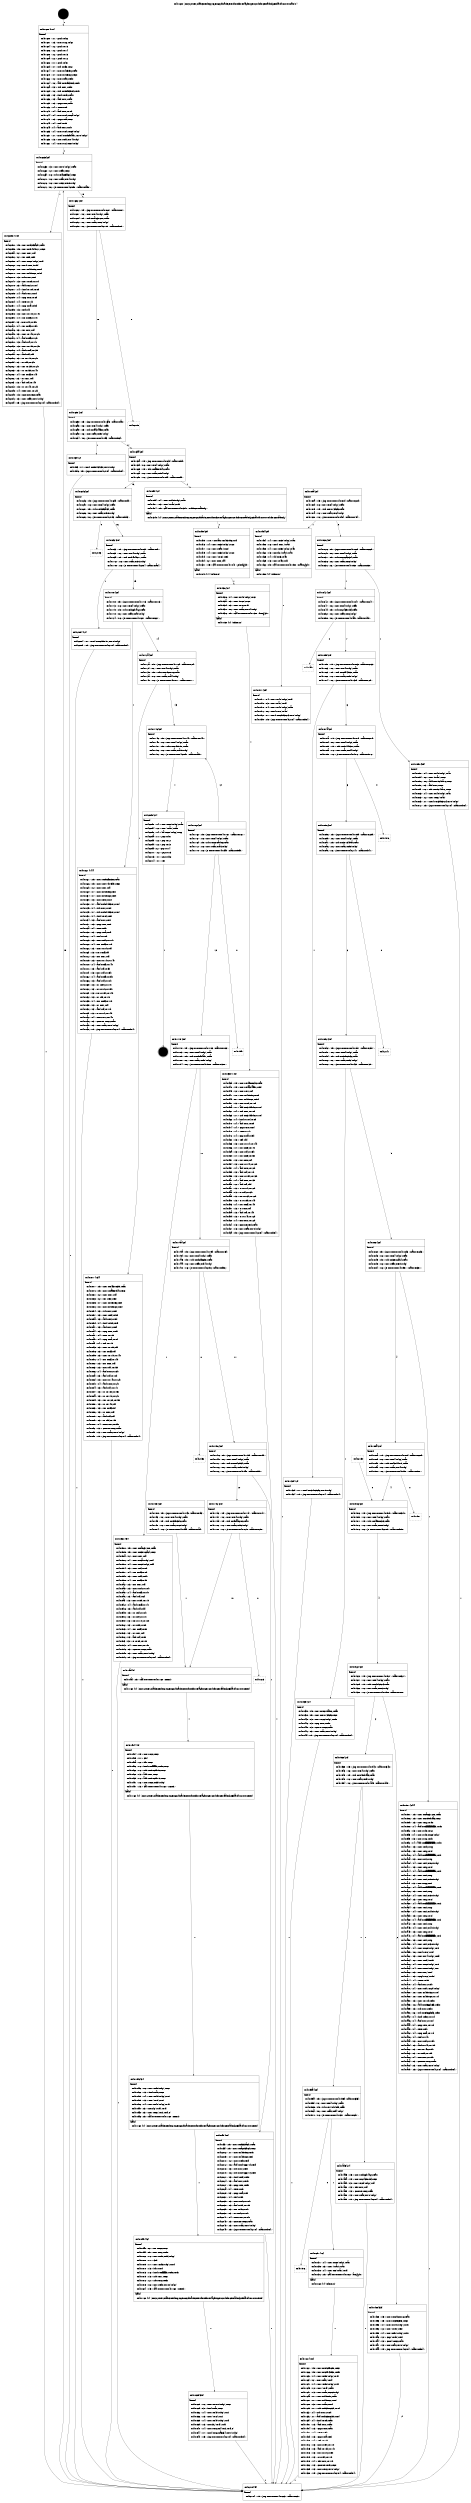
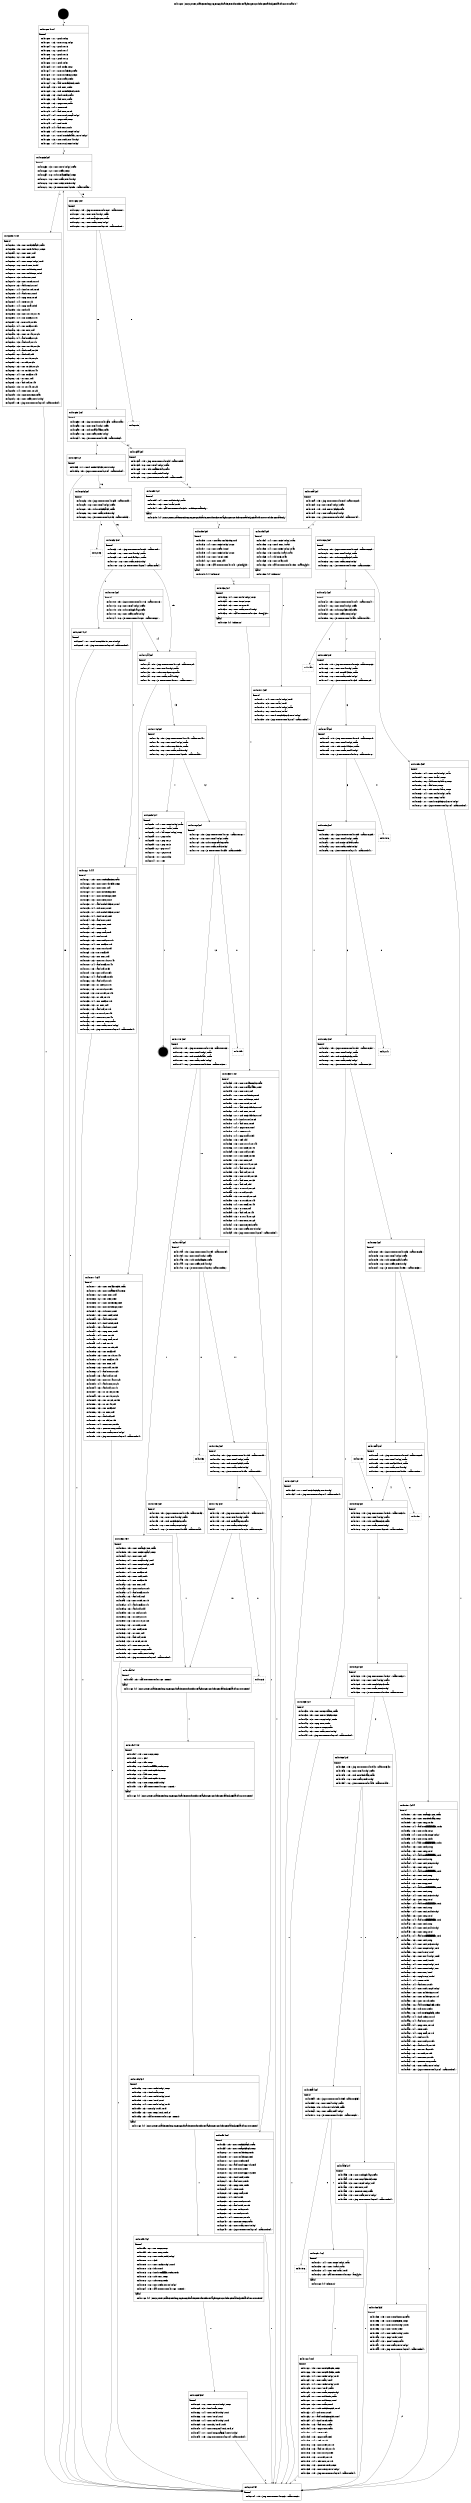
(130, 484) -> (99, 481)
(339, 528) -> none
(133, 578) -> (170, 608)
(217, 789) -> (196, 789)
